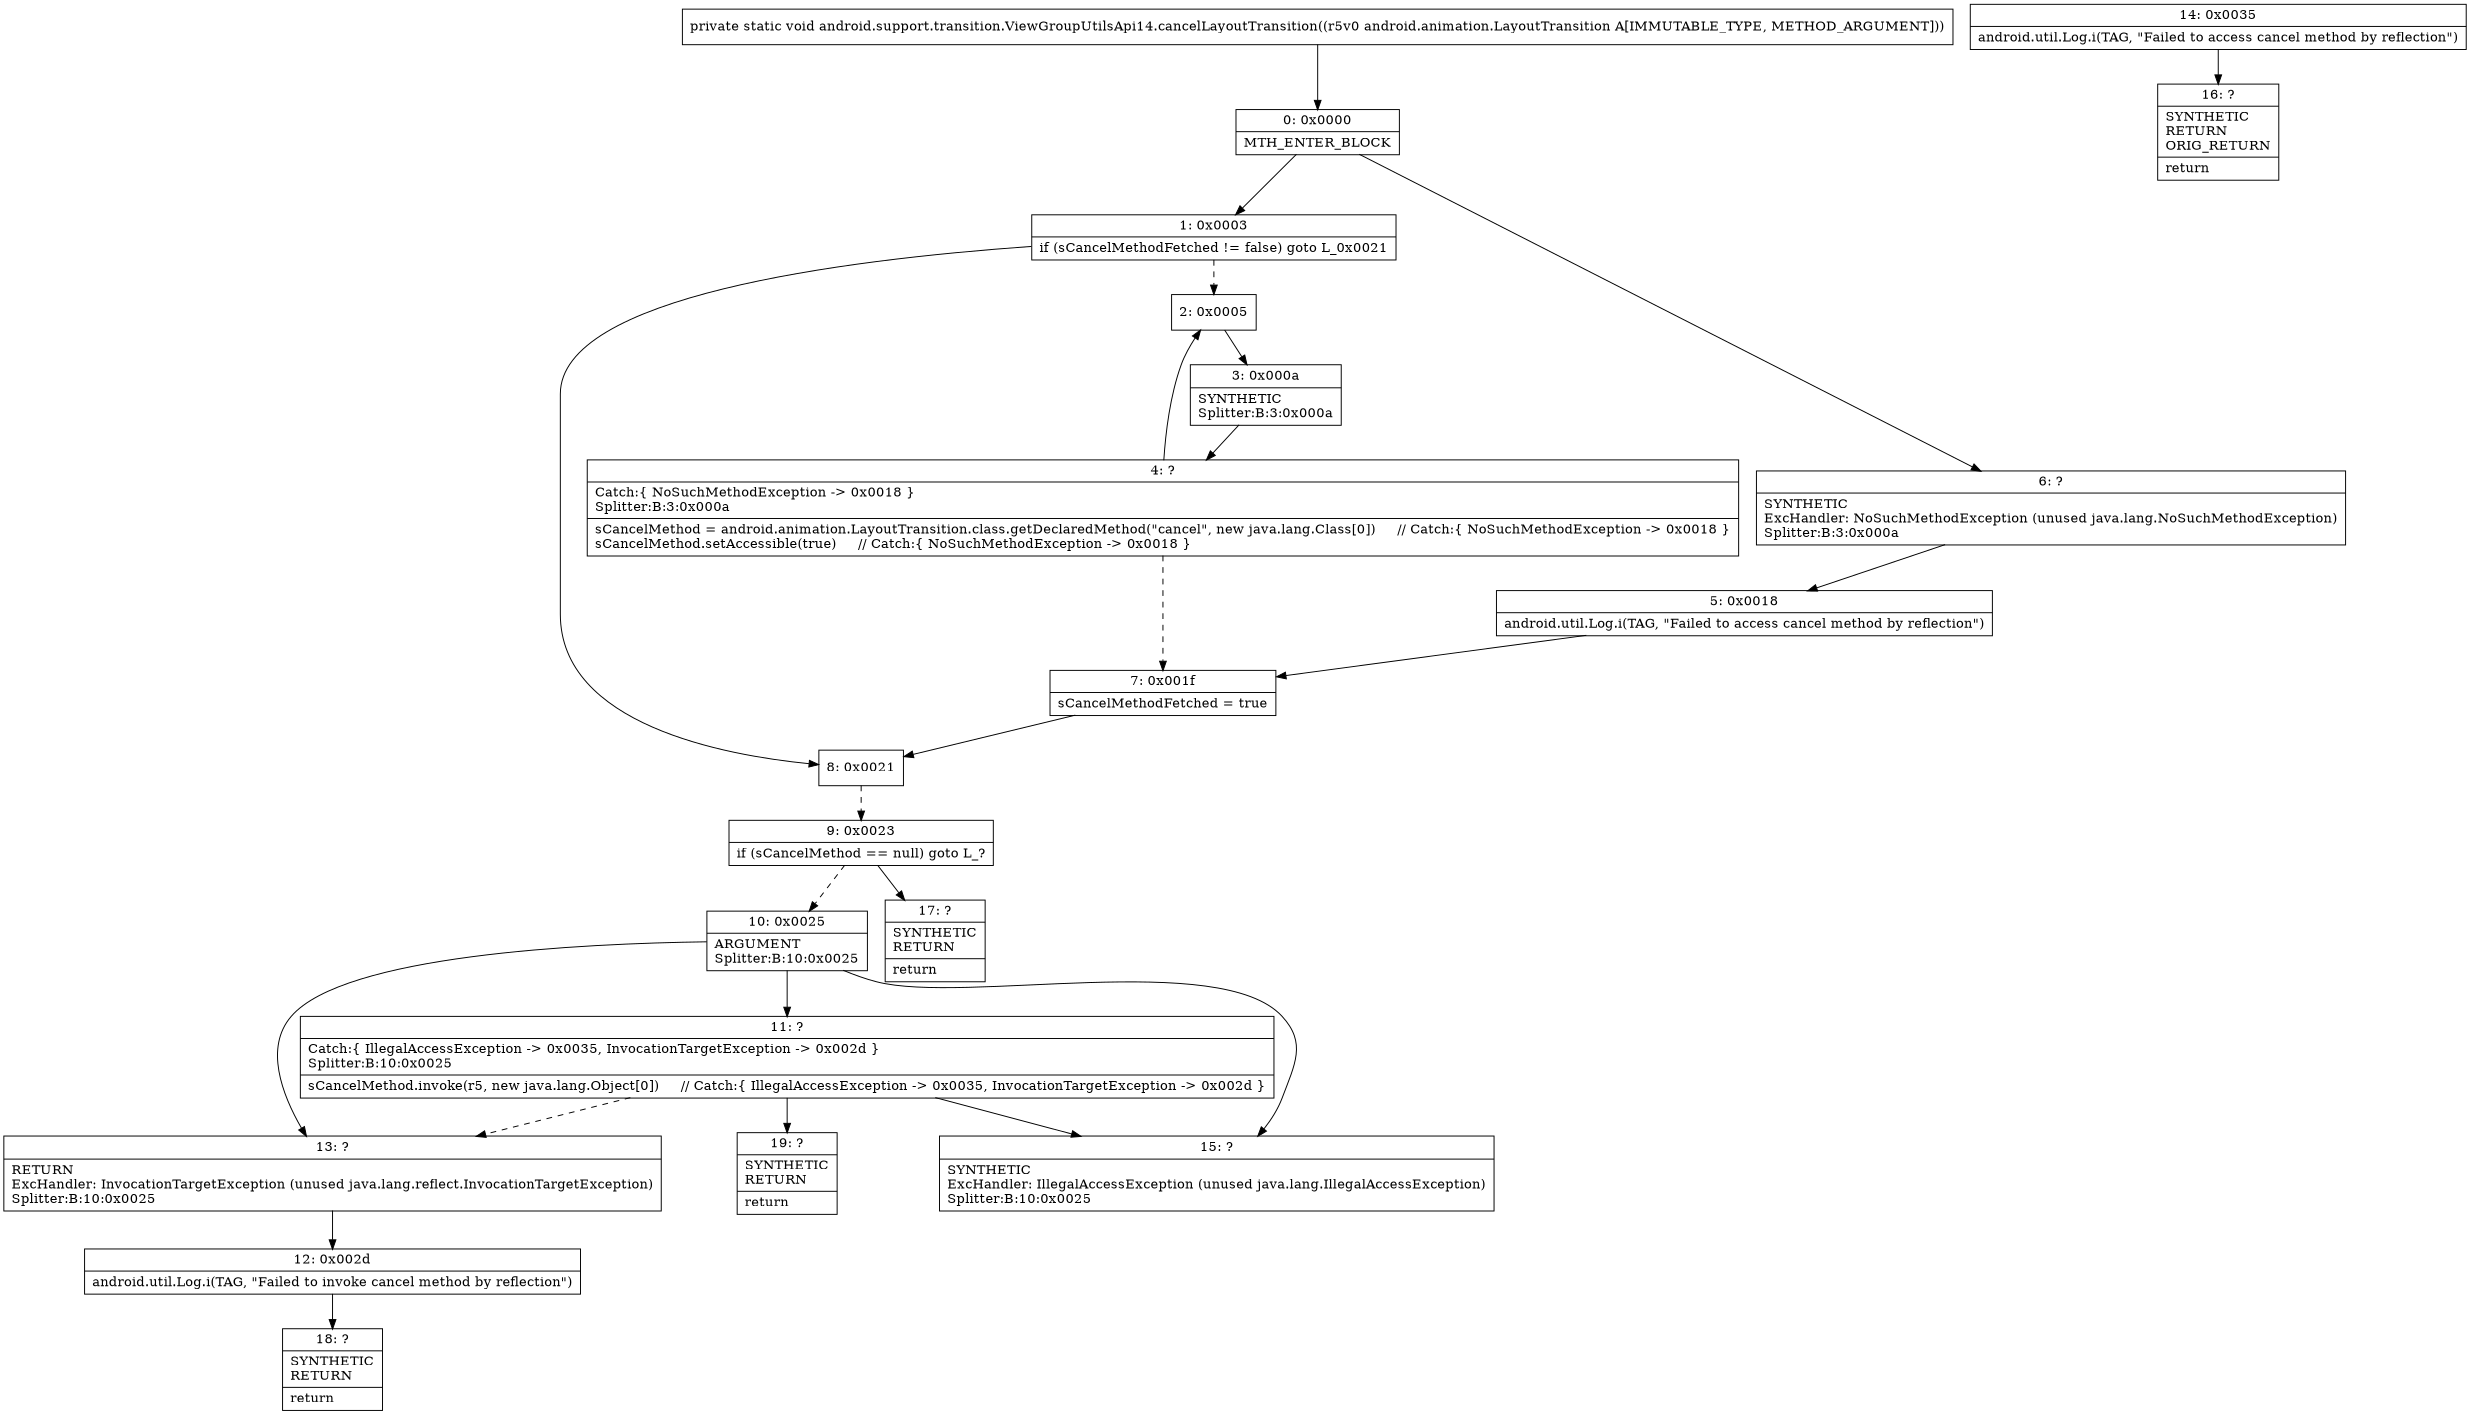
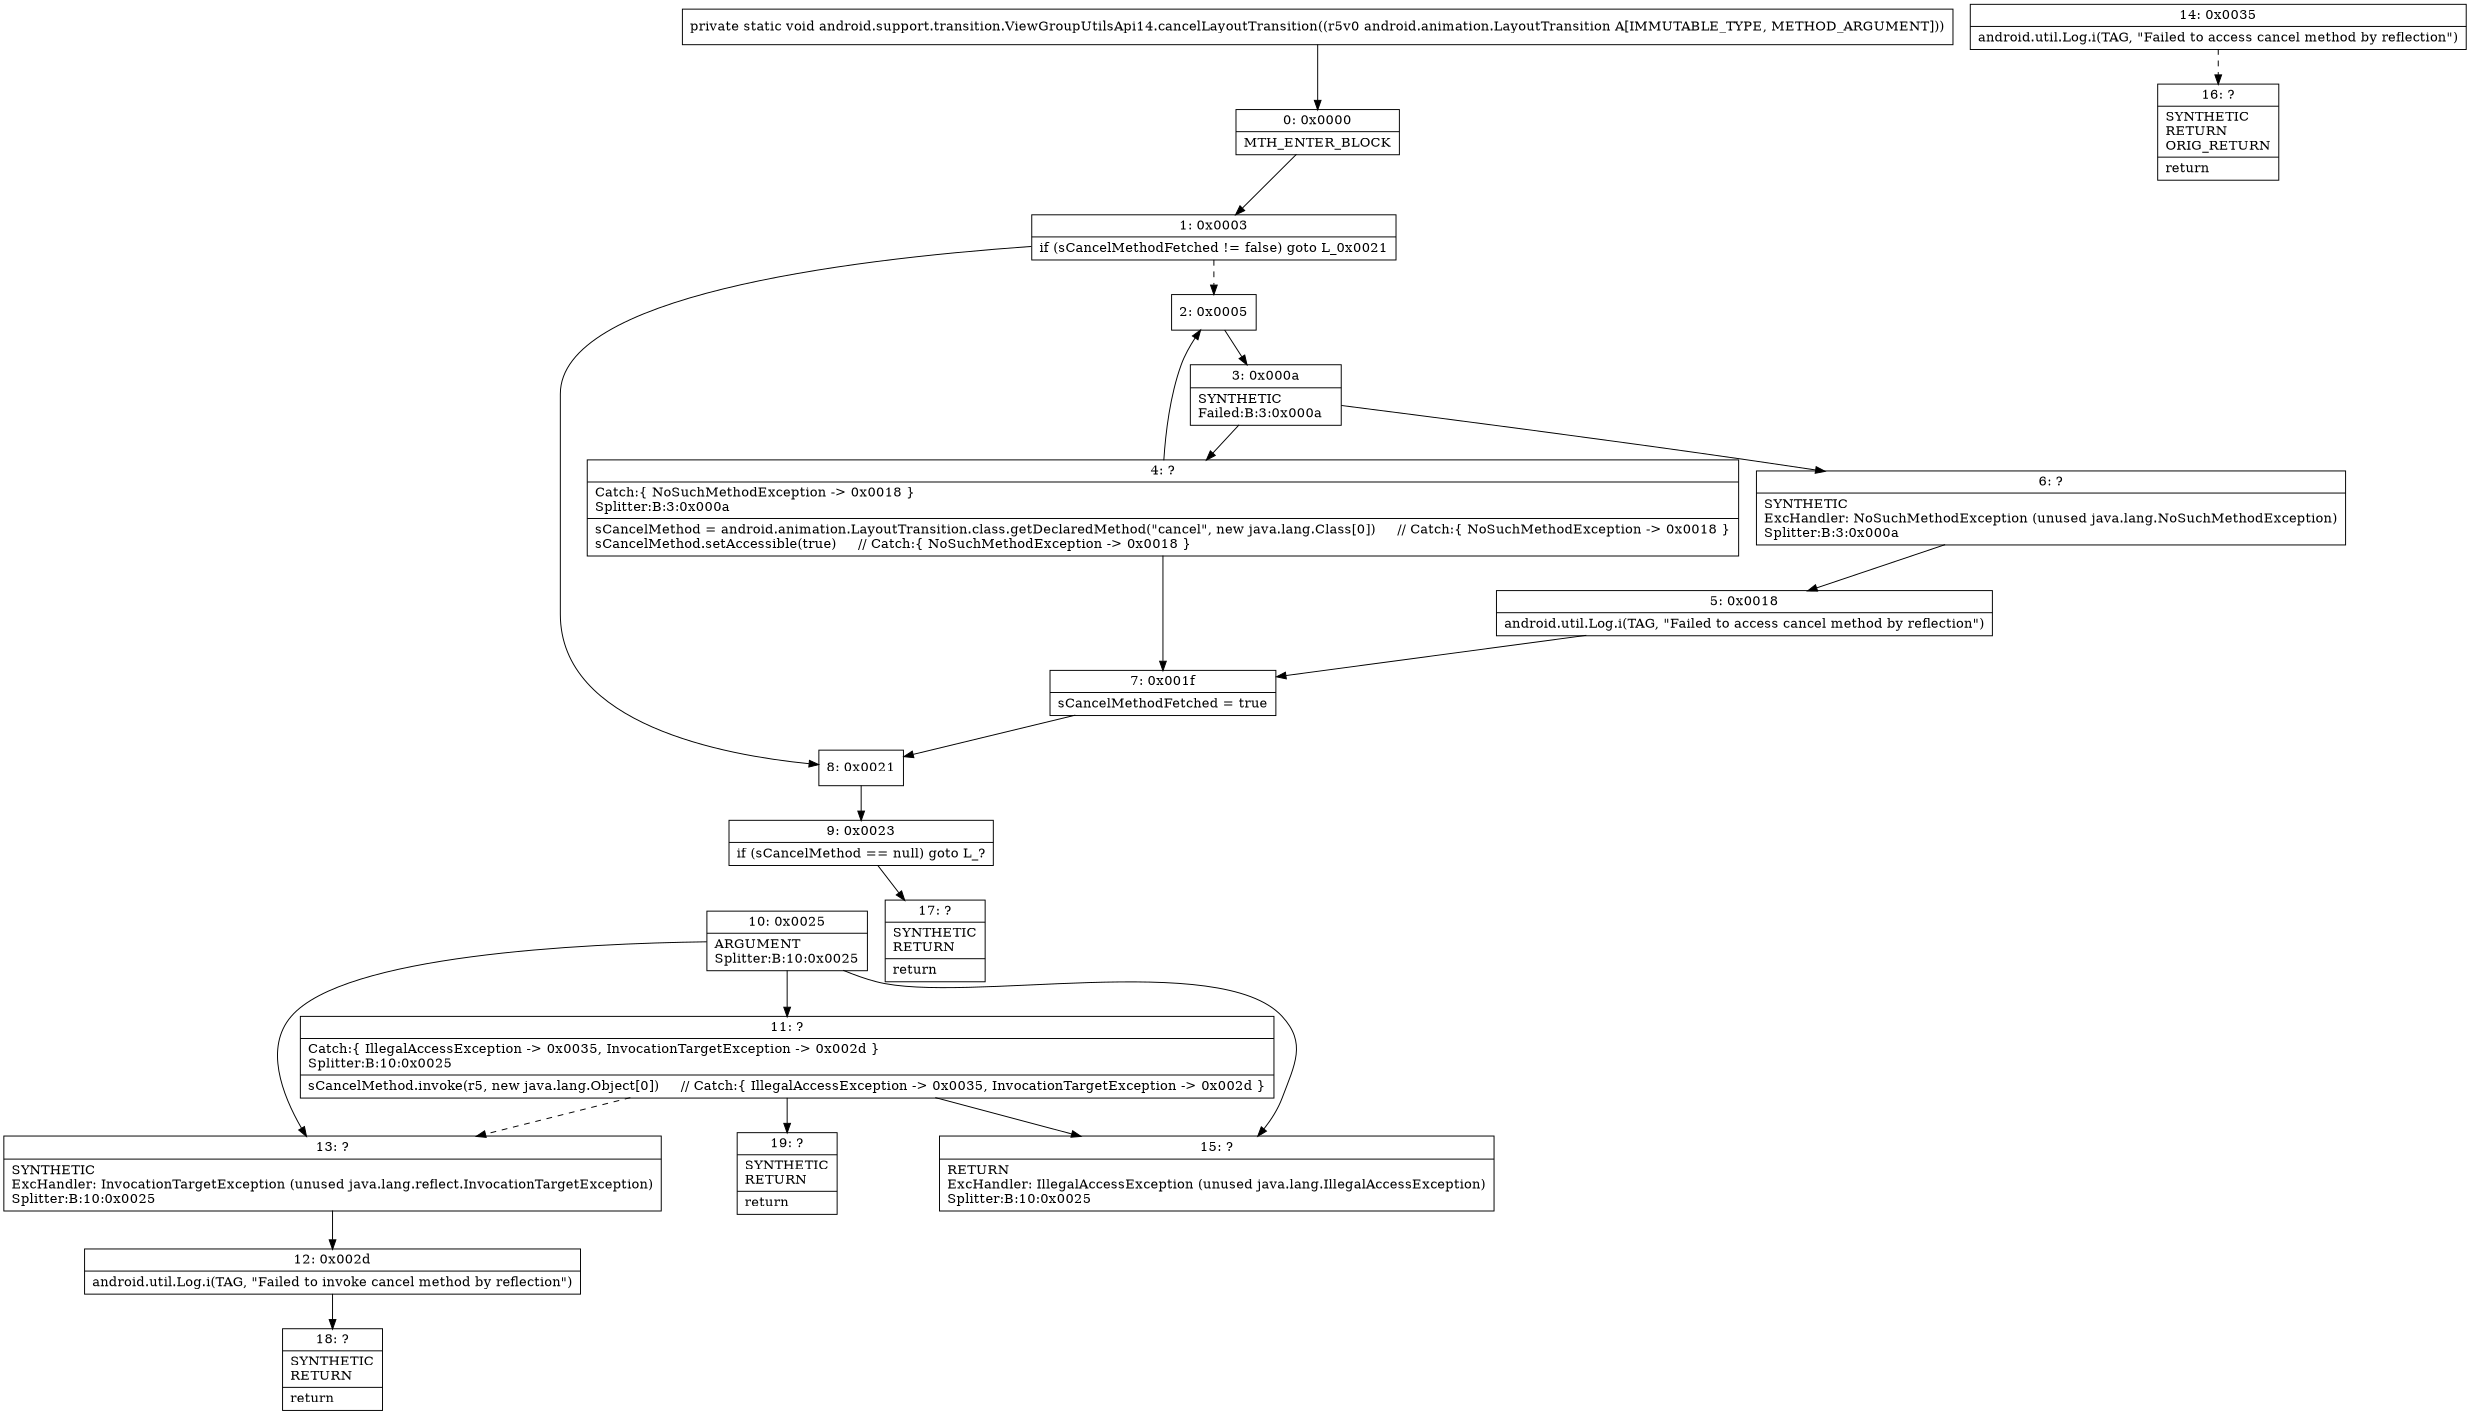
(2218, 62) -> (2218, 62)
(1666, 311) -> (1579, 436)
(1266, 413) -> (1260, 413)
(1163, 608) -> (1163, 608)
(861, 798) -> (861, 798)
(830, 884) -> none
(43, 1170) -> (54, 1170)
(989, 1170) -> (978, 1170)
